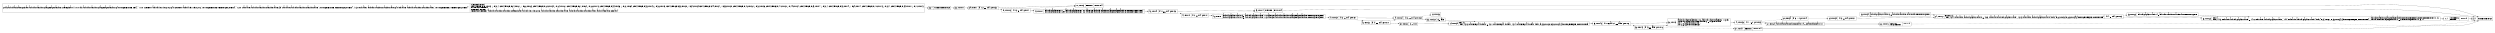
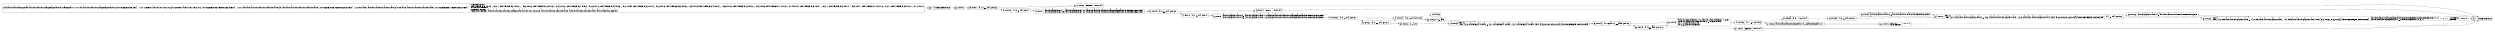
(1269, 10) -> (1269, 10)
(1949, 16) -> (1948, 16)
